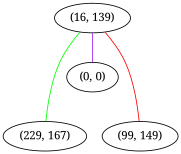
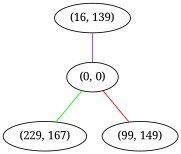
(55, 74) -> (69, 106)
(130, 74) -> (116, 106)
